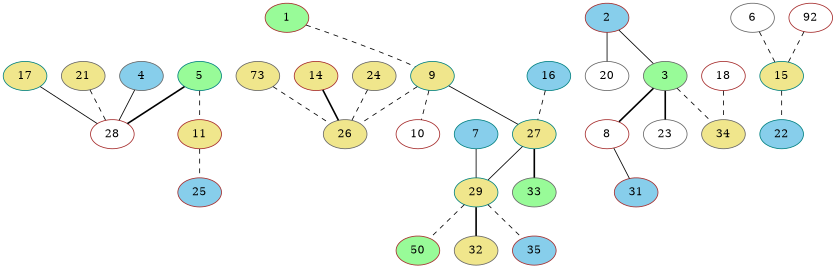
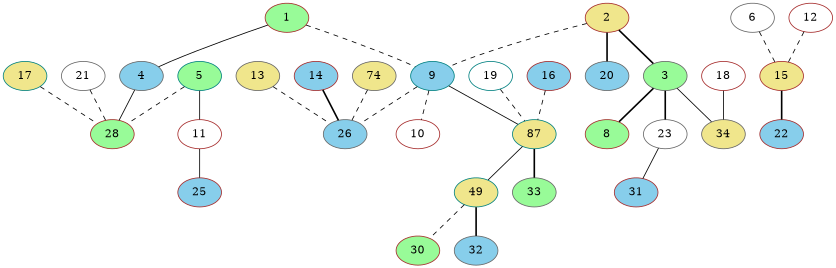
(607, 18) -> (607, 18)
(811, 18) -> (811, 18)
none -> (517, 43)
none -> (213, 45)
(607, 47) -> (607, 47)
(636, 47) -> (636, 47)
(83, 76) -> (83, 76)
(258, 76) -> (258, 76)
(316, 76) -> (316, 76)
(374, 76) -> (374, 76)
(432, 76) -> (432, 76)
none -> (491, 76)
(549, 76) -> (549, 76)
(607, 76) -> (607, 76)
(782, 76) -> (782, 76)
(69, 105) -> (69, 105)
(156, 105) -> (156, 105)
(200, 105) -> (200, 105)
(694, 105) -> (694, 105)
(723, 105) -> (723, 105)
(782, 105) -> (782, 105)
(112, 134) -> (112, 134)
(200, 134) -> (200, 134)
(345, 134) -> (345, 134)
(476, 134) -> none
(534, 134) -> (534, 134)
(607, 134) -> (607, 134)
(782, 134) -> (782, 134)
(200, 163) -> (200, 163)
(622, 163) -> (651, 163)
(476, 192) -> (476, 192)
(418, 251) -> (418, 251)
(476, 251) -> (476, 251)
(534, 251) -> none
